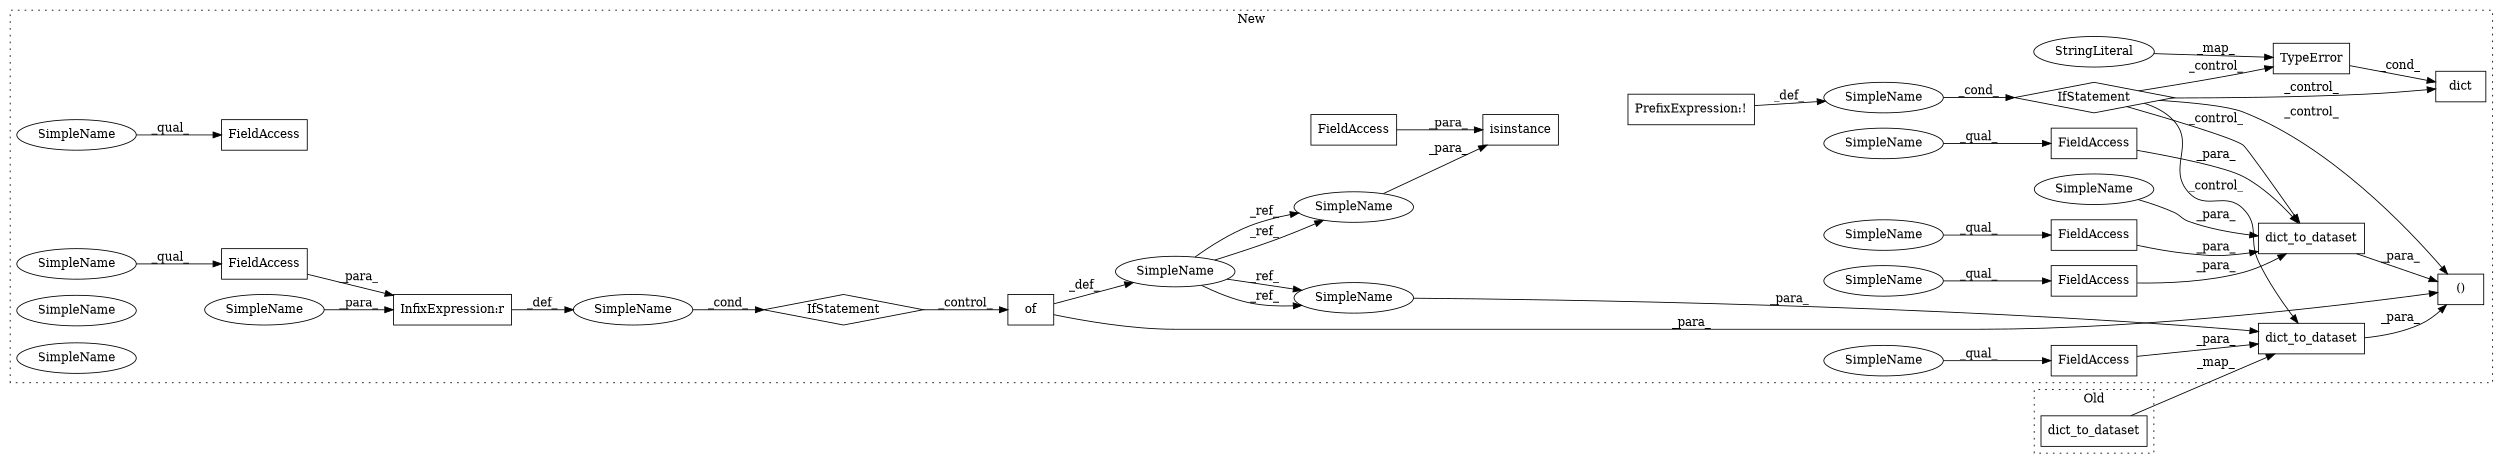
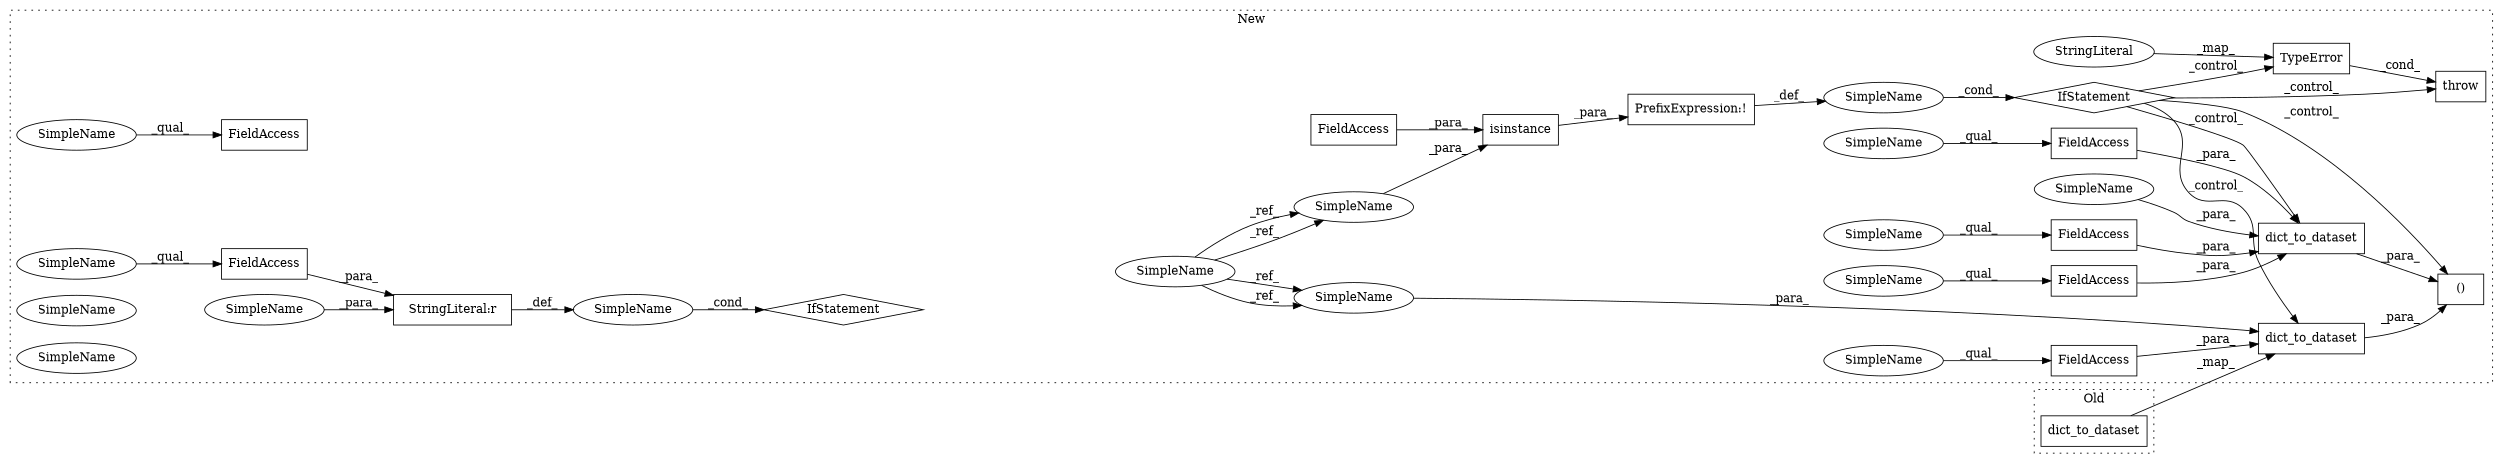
(2461, 87) -> (2461, 87)
none -> (1589, 122)
(453, 310) -> (453, 310)
(1031, 310) -> none
